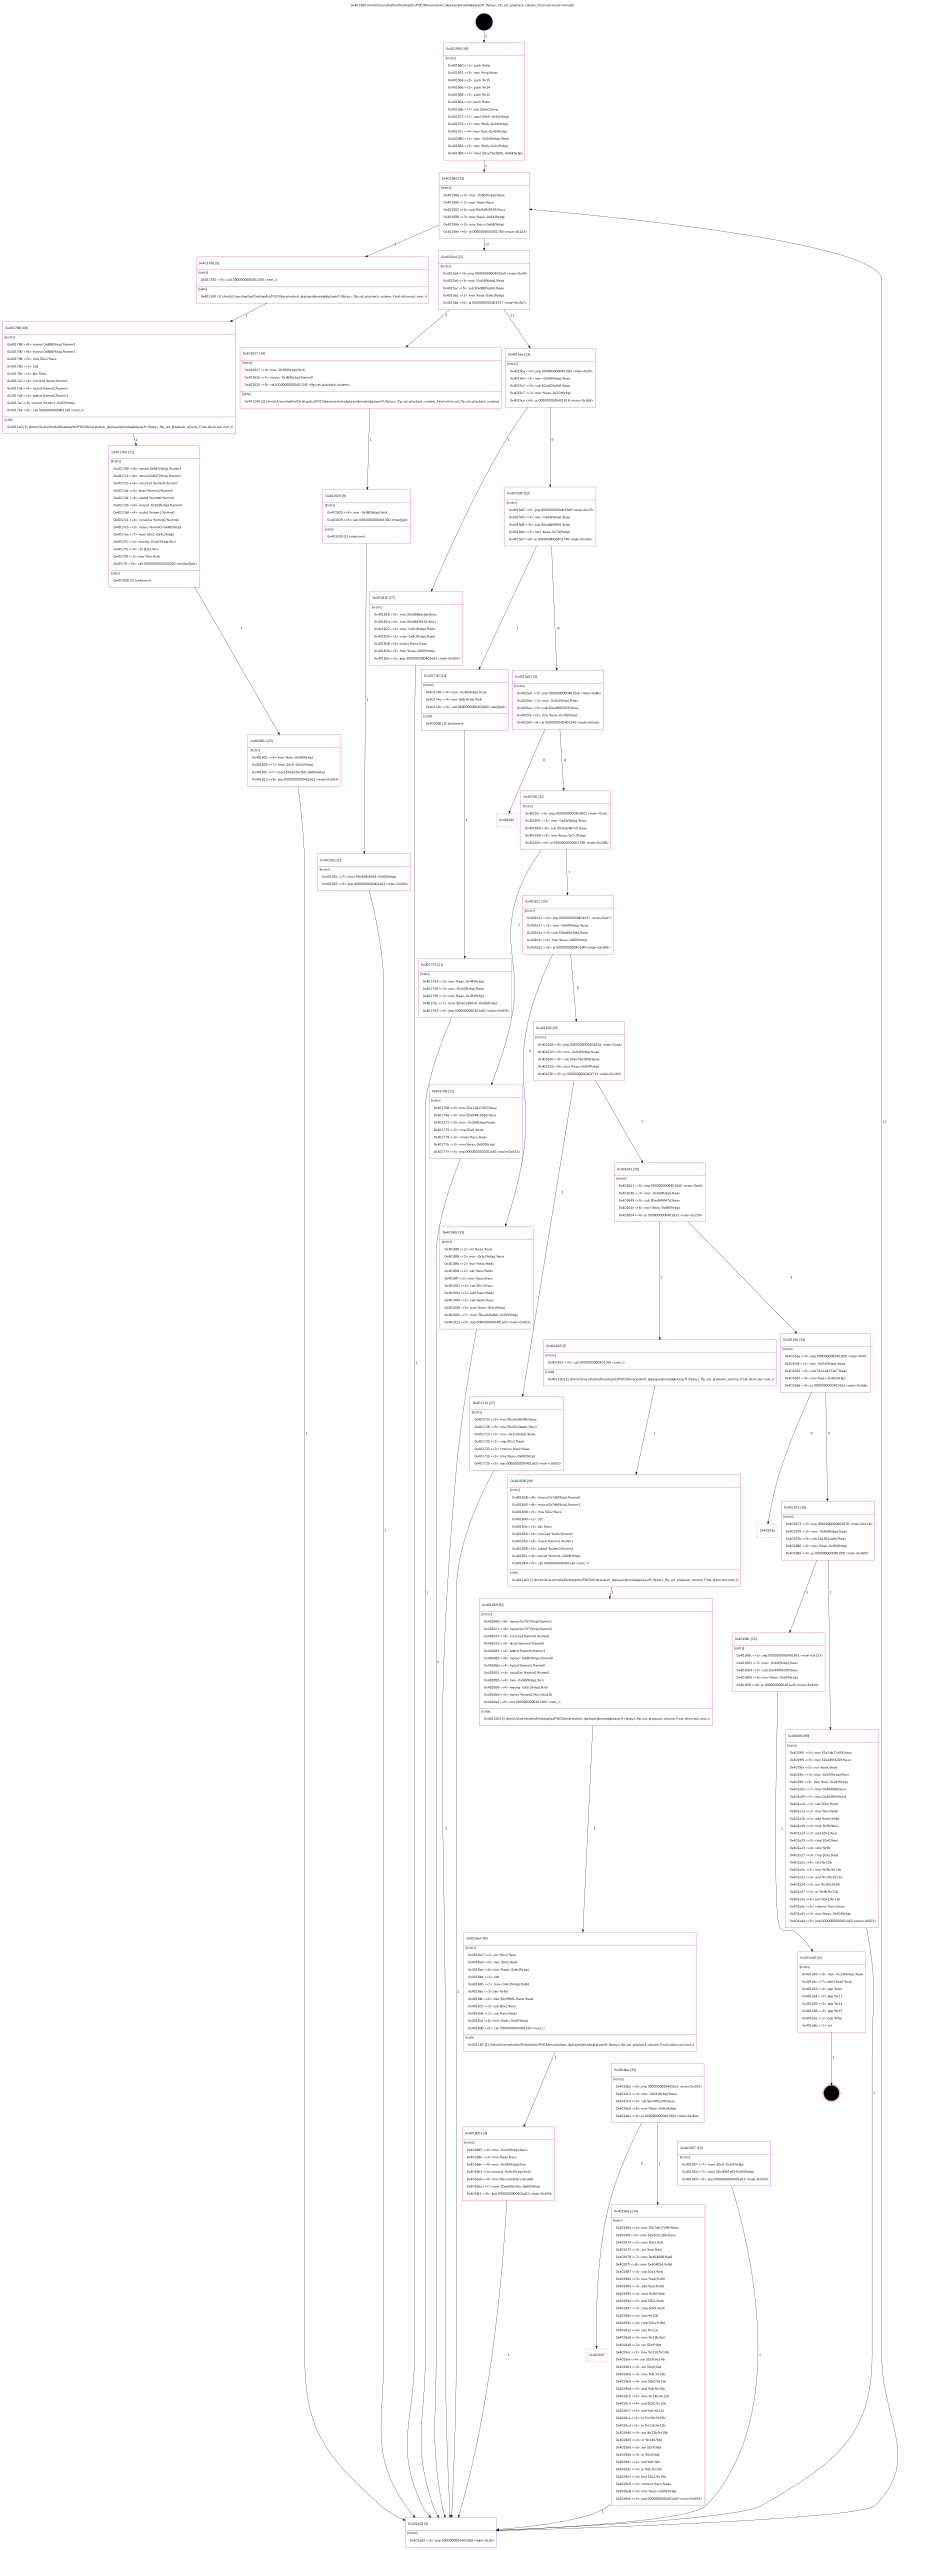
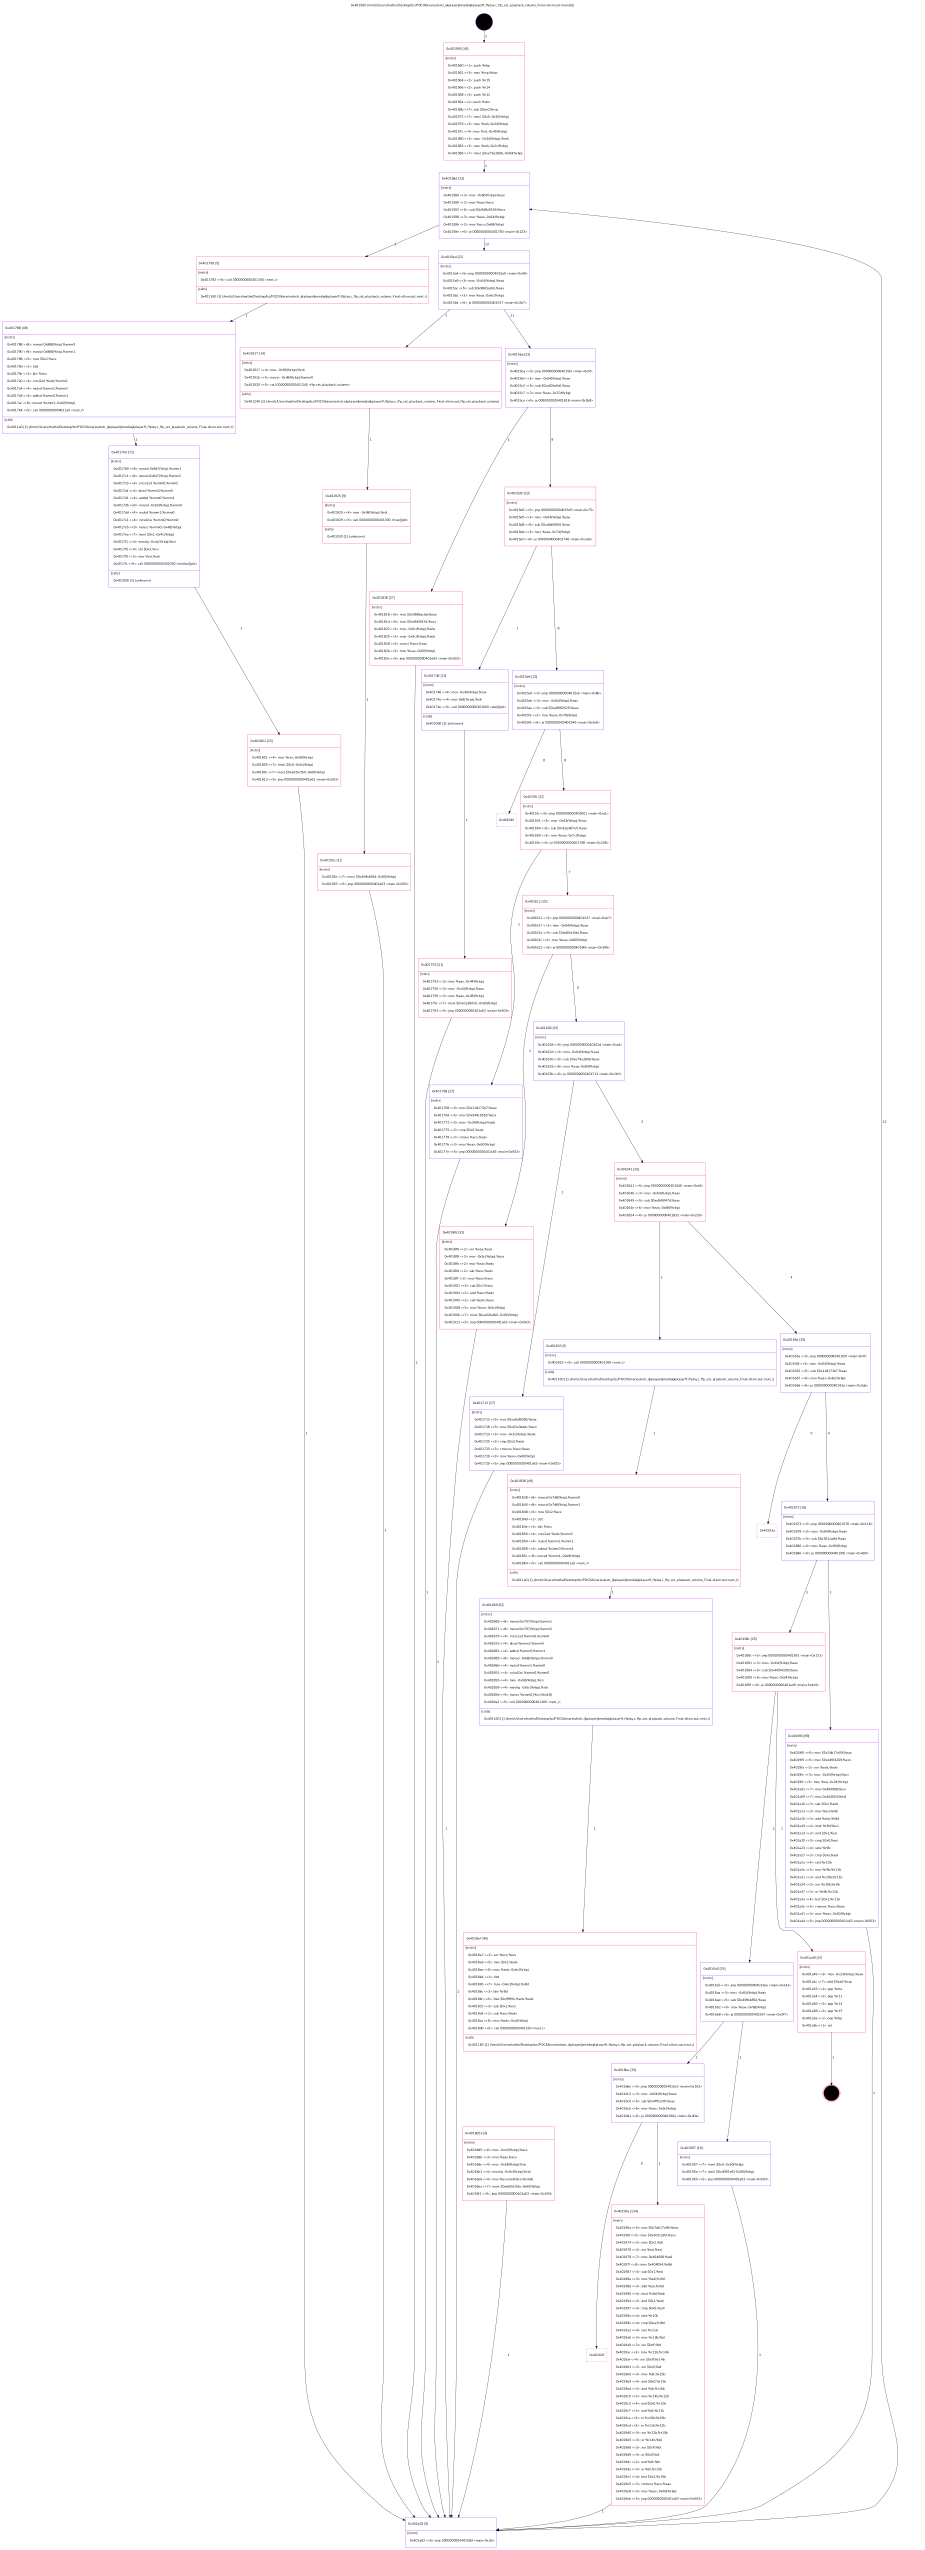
none -> (747, 1992)
(540, 2088) -> none
